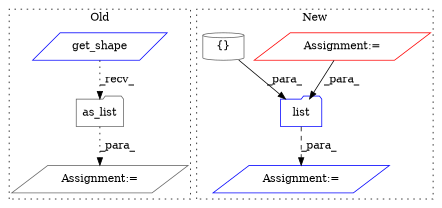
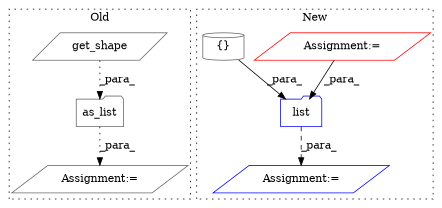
(100, 47) -> (100, 47)
(117, 80) -> (117, 80)
